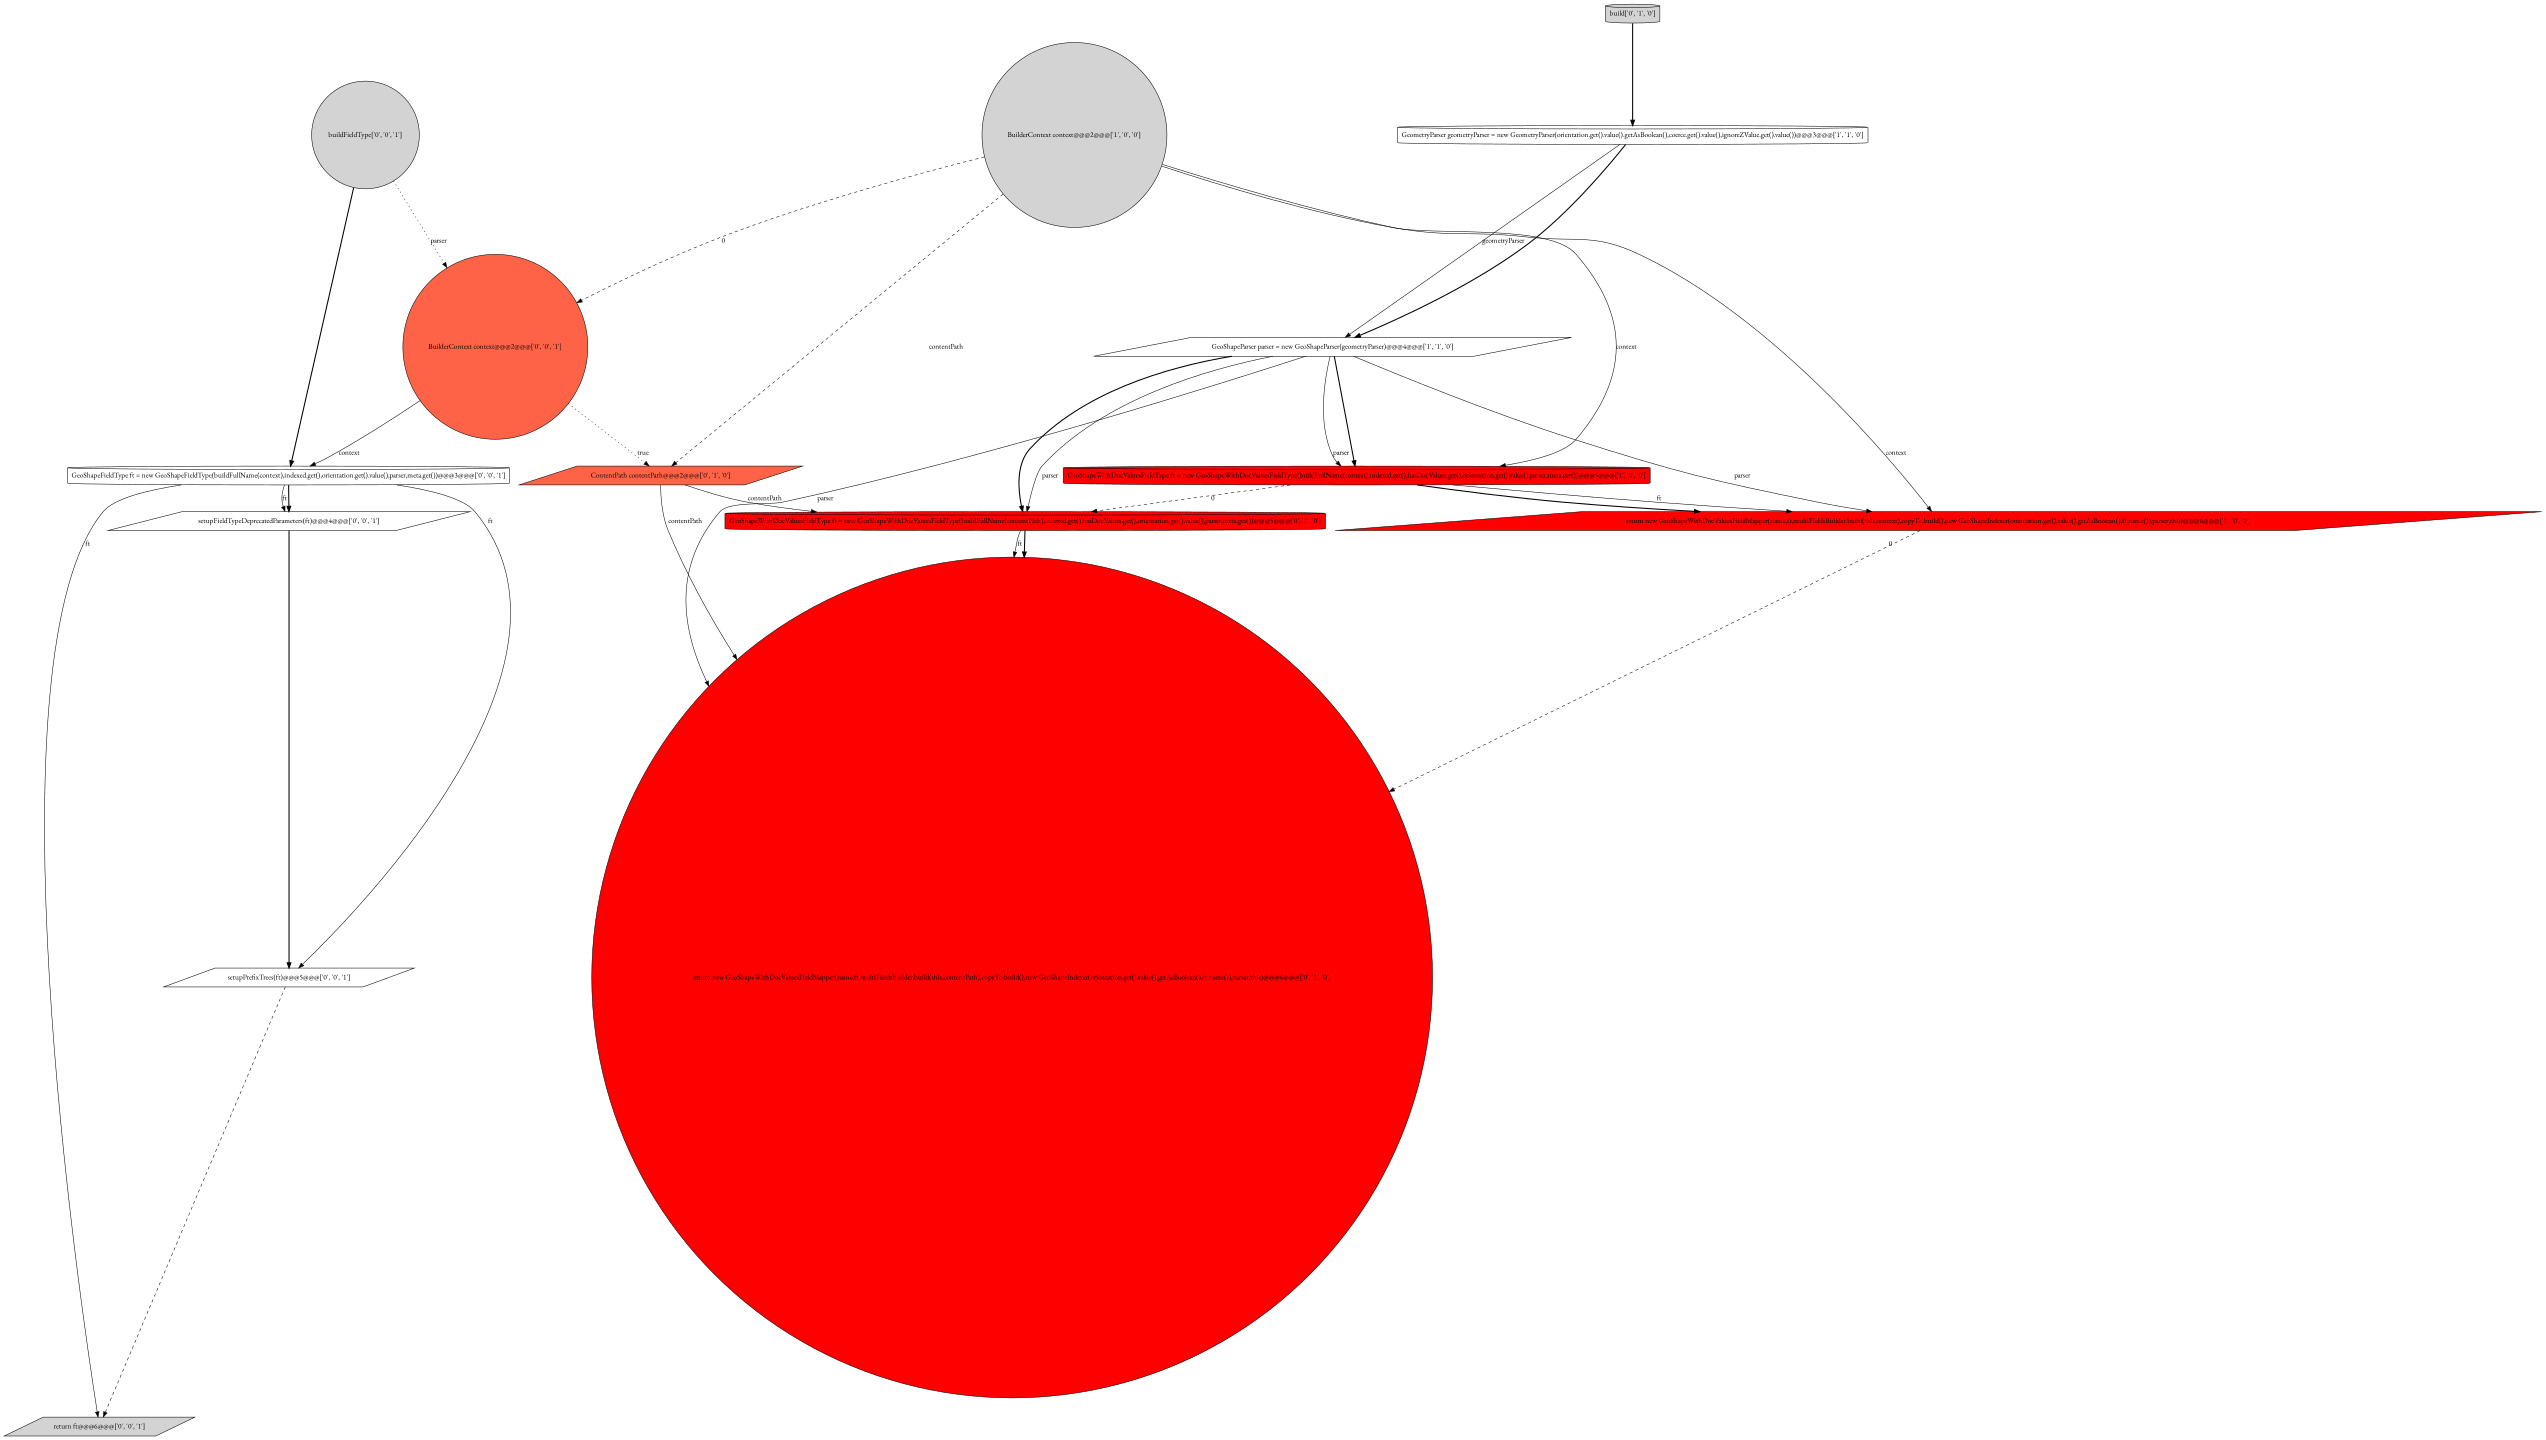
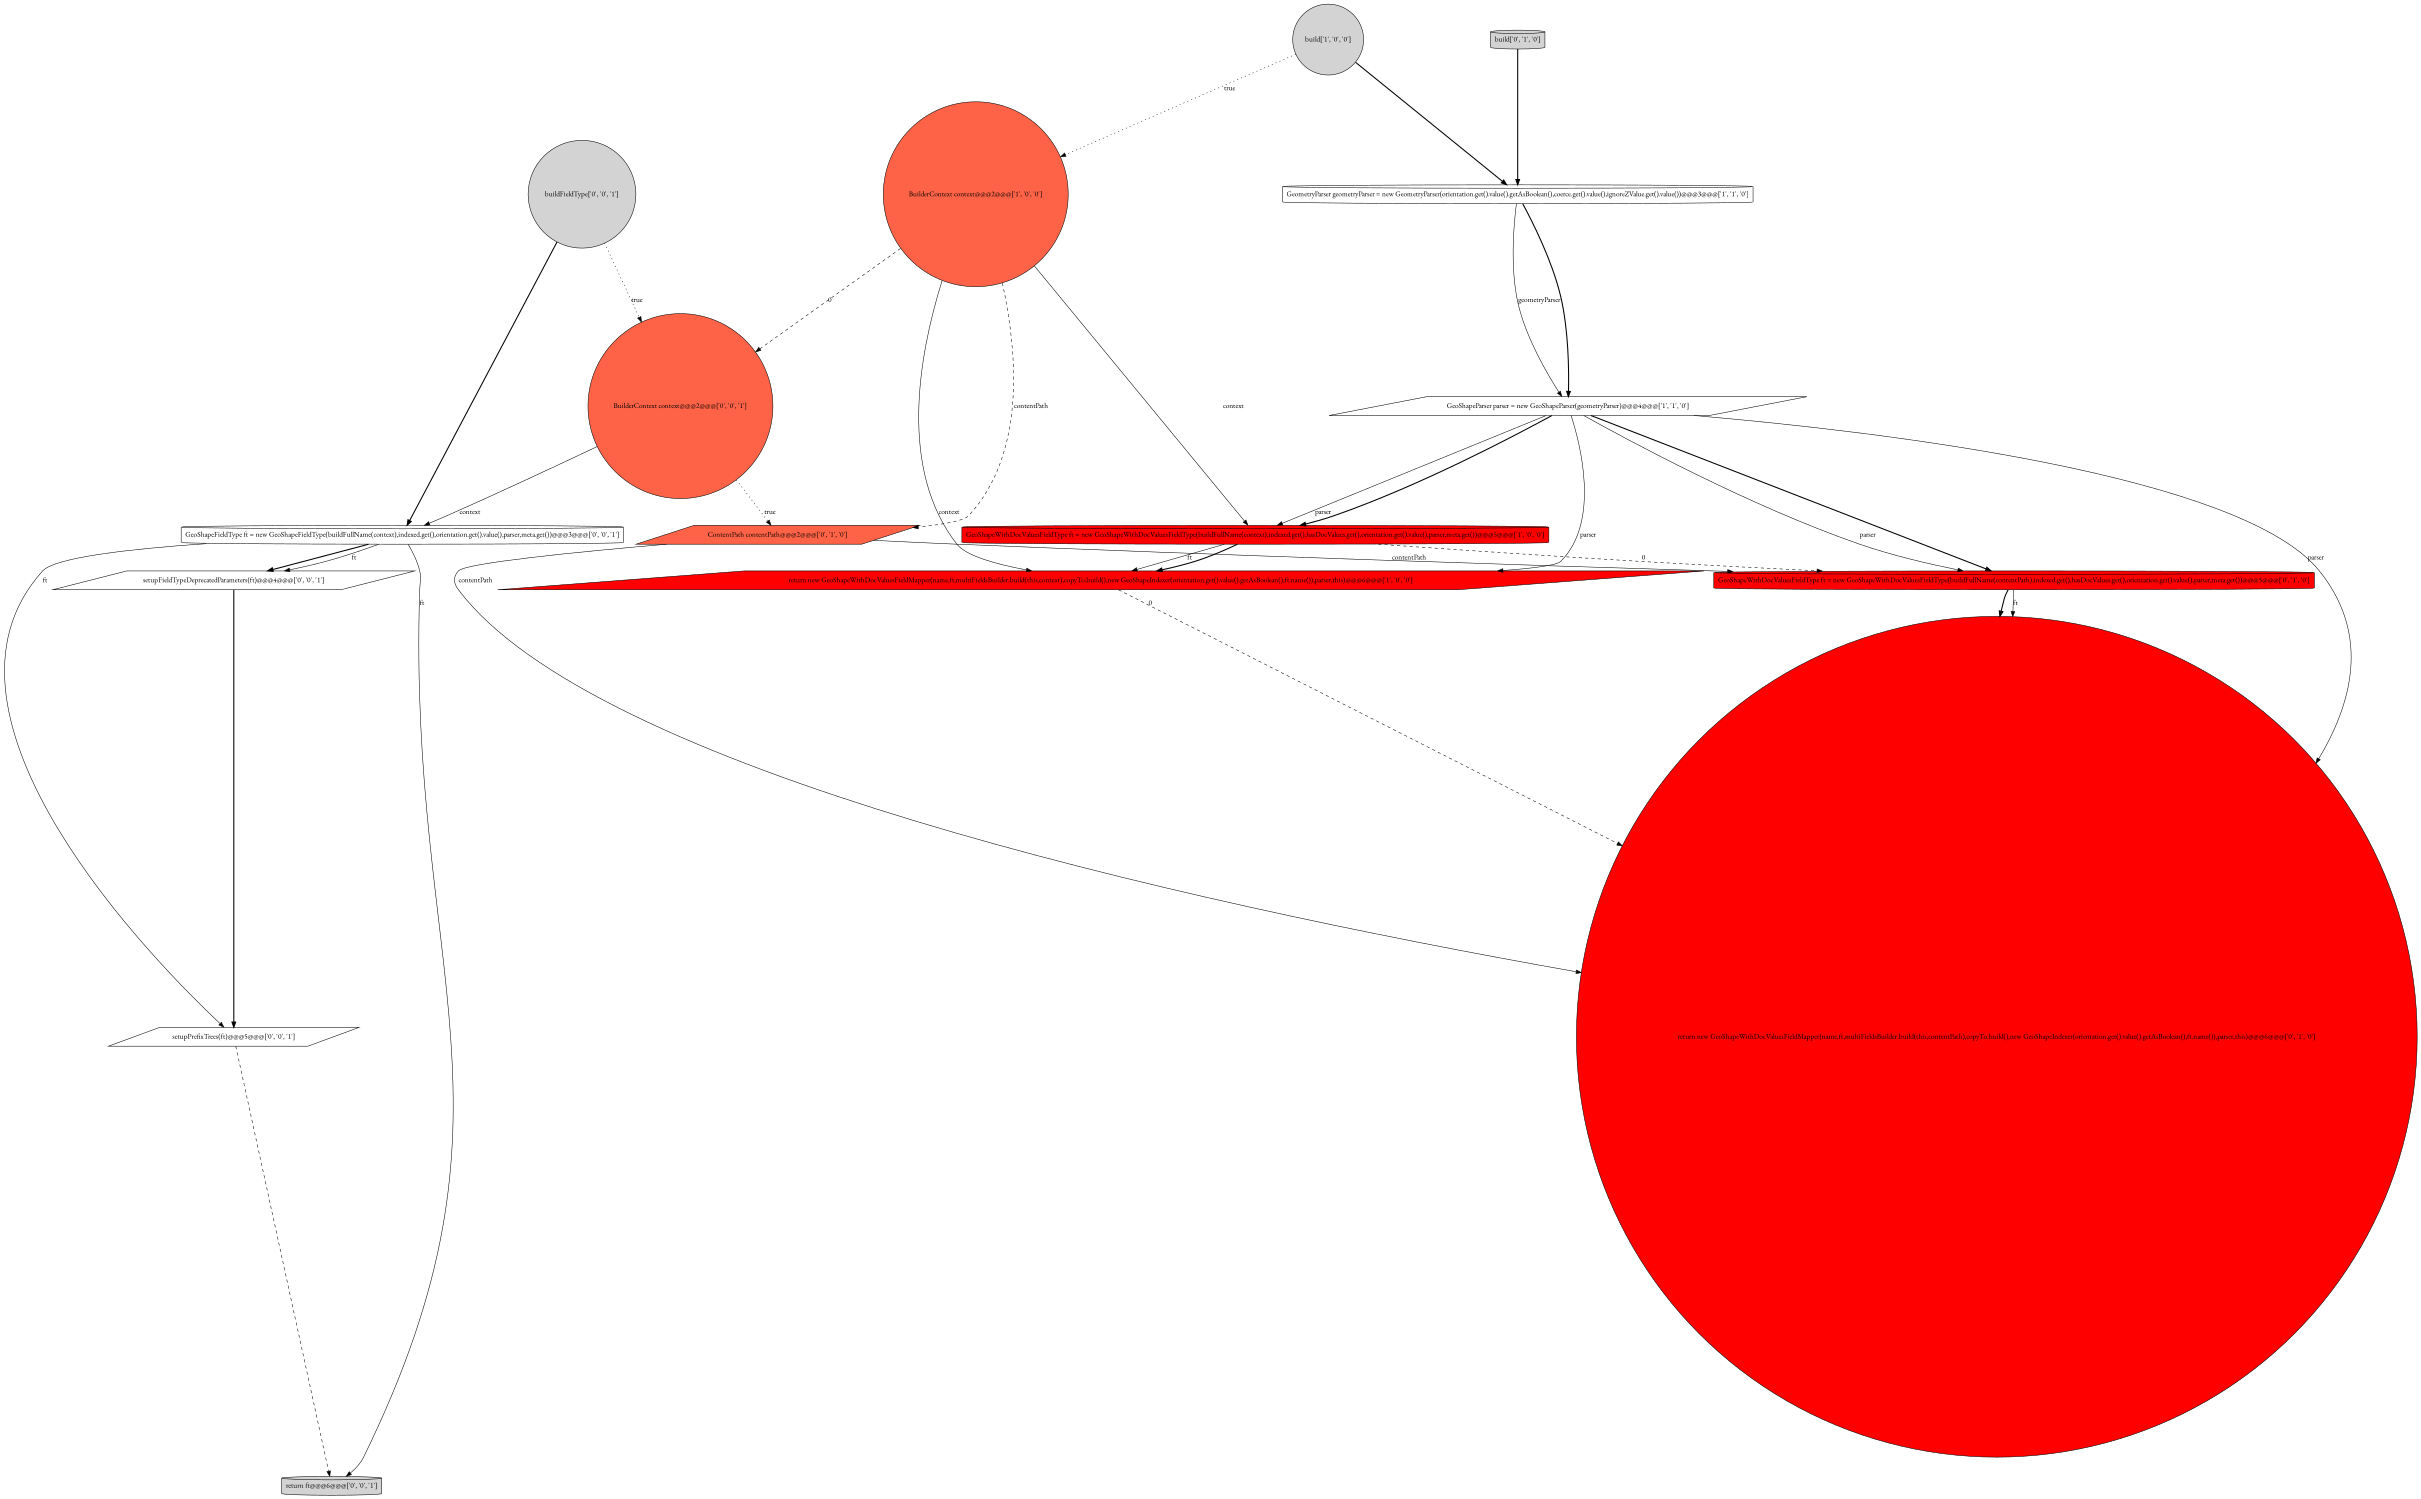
none -> (1328, 40)
(1074, 135) -> (976, 194)
(439, 241) -> (637, 300)
(99, 1427) -> (332, 1486)
